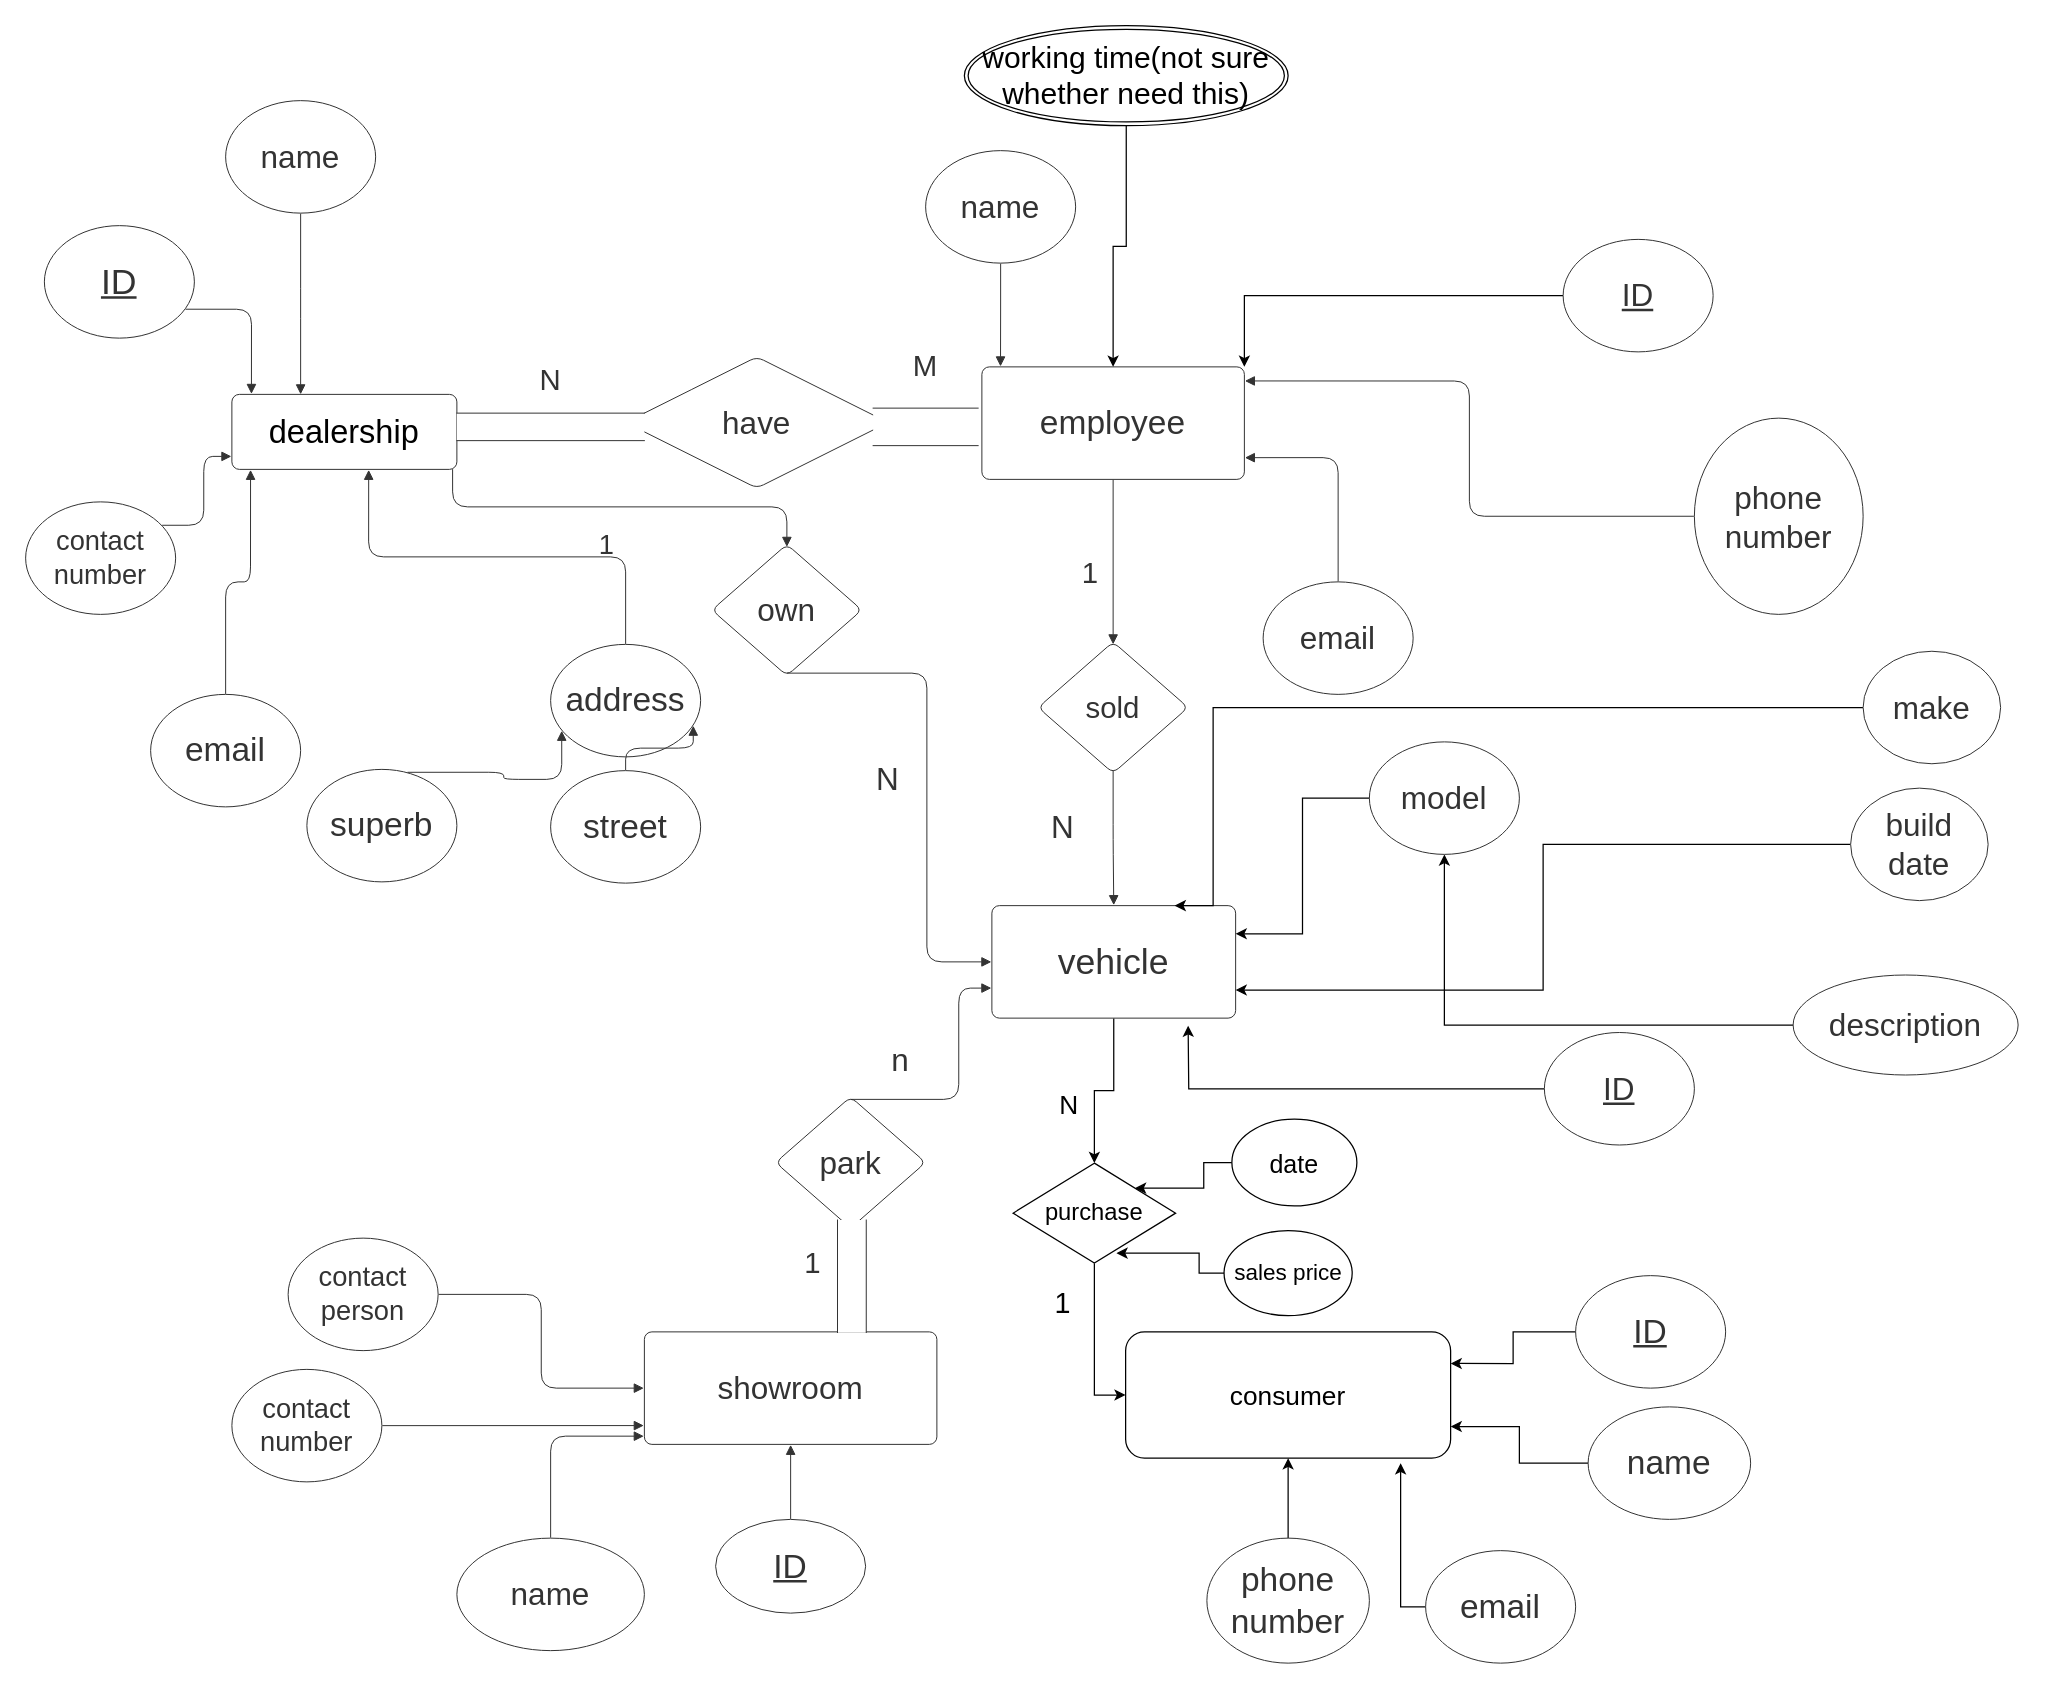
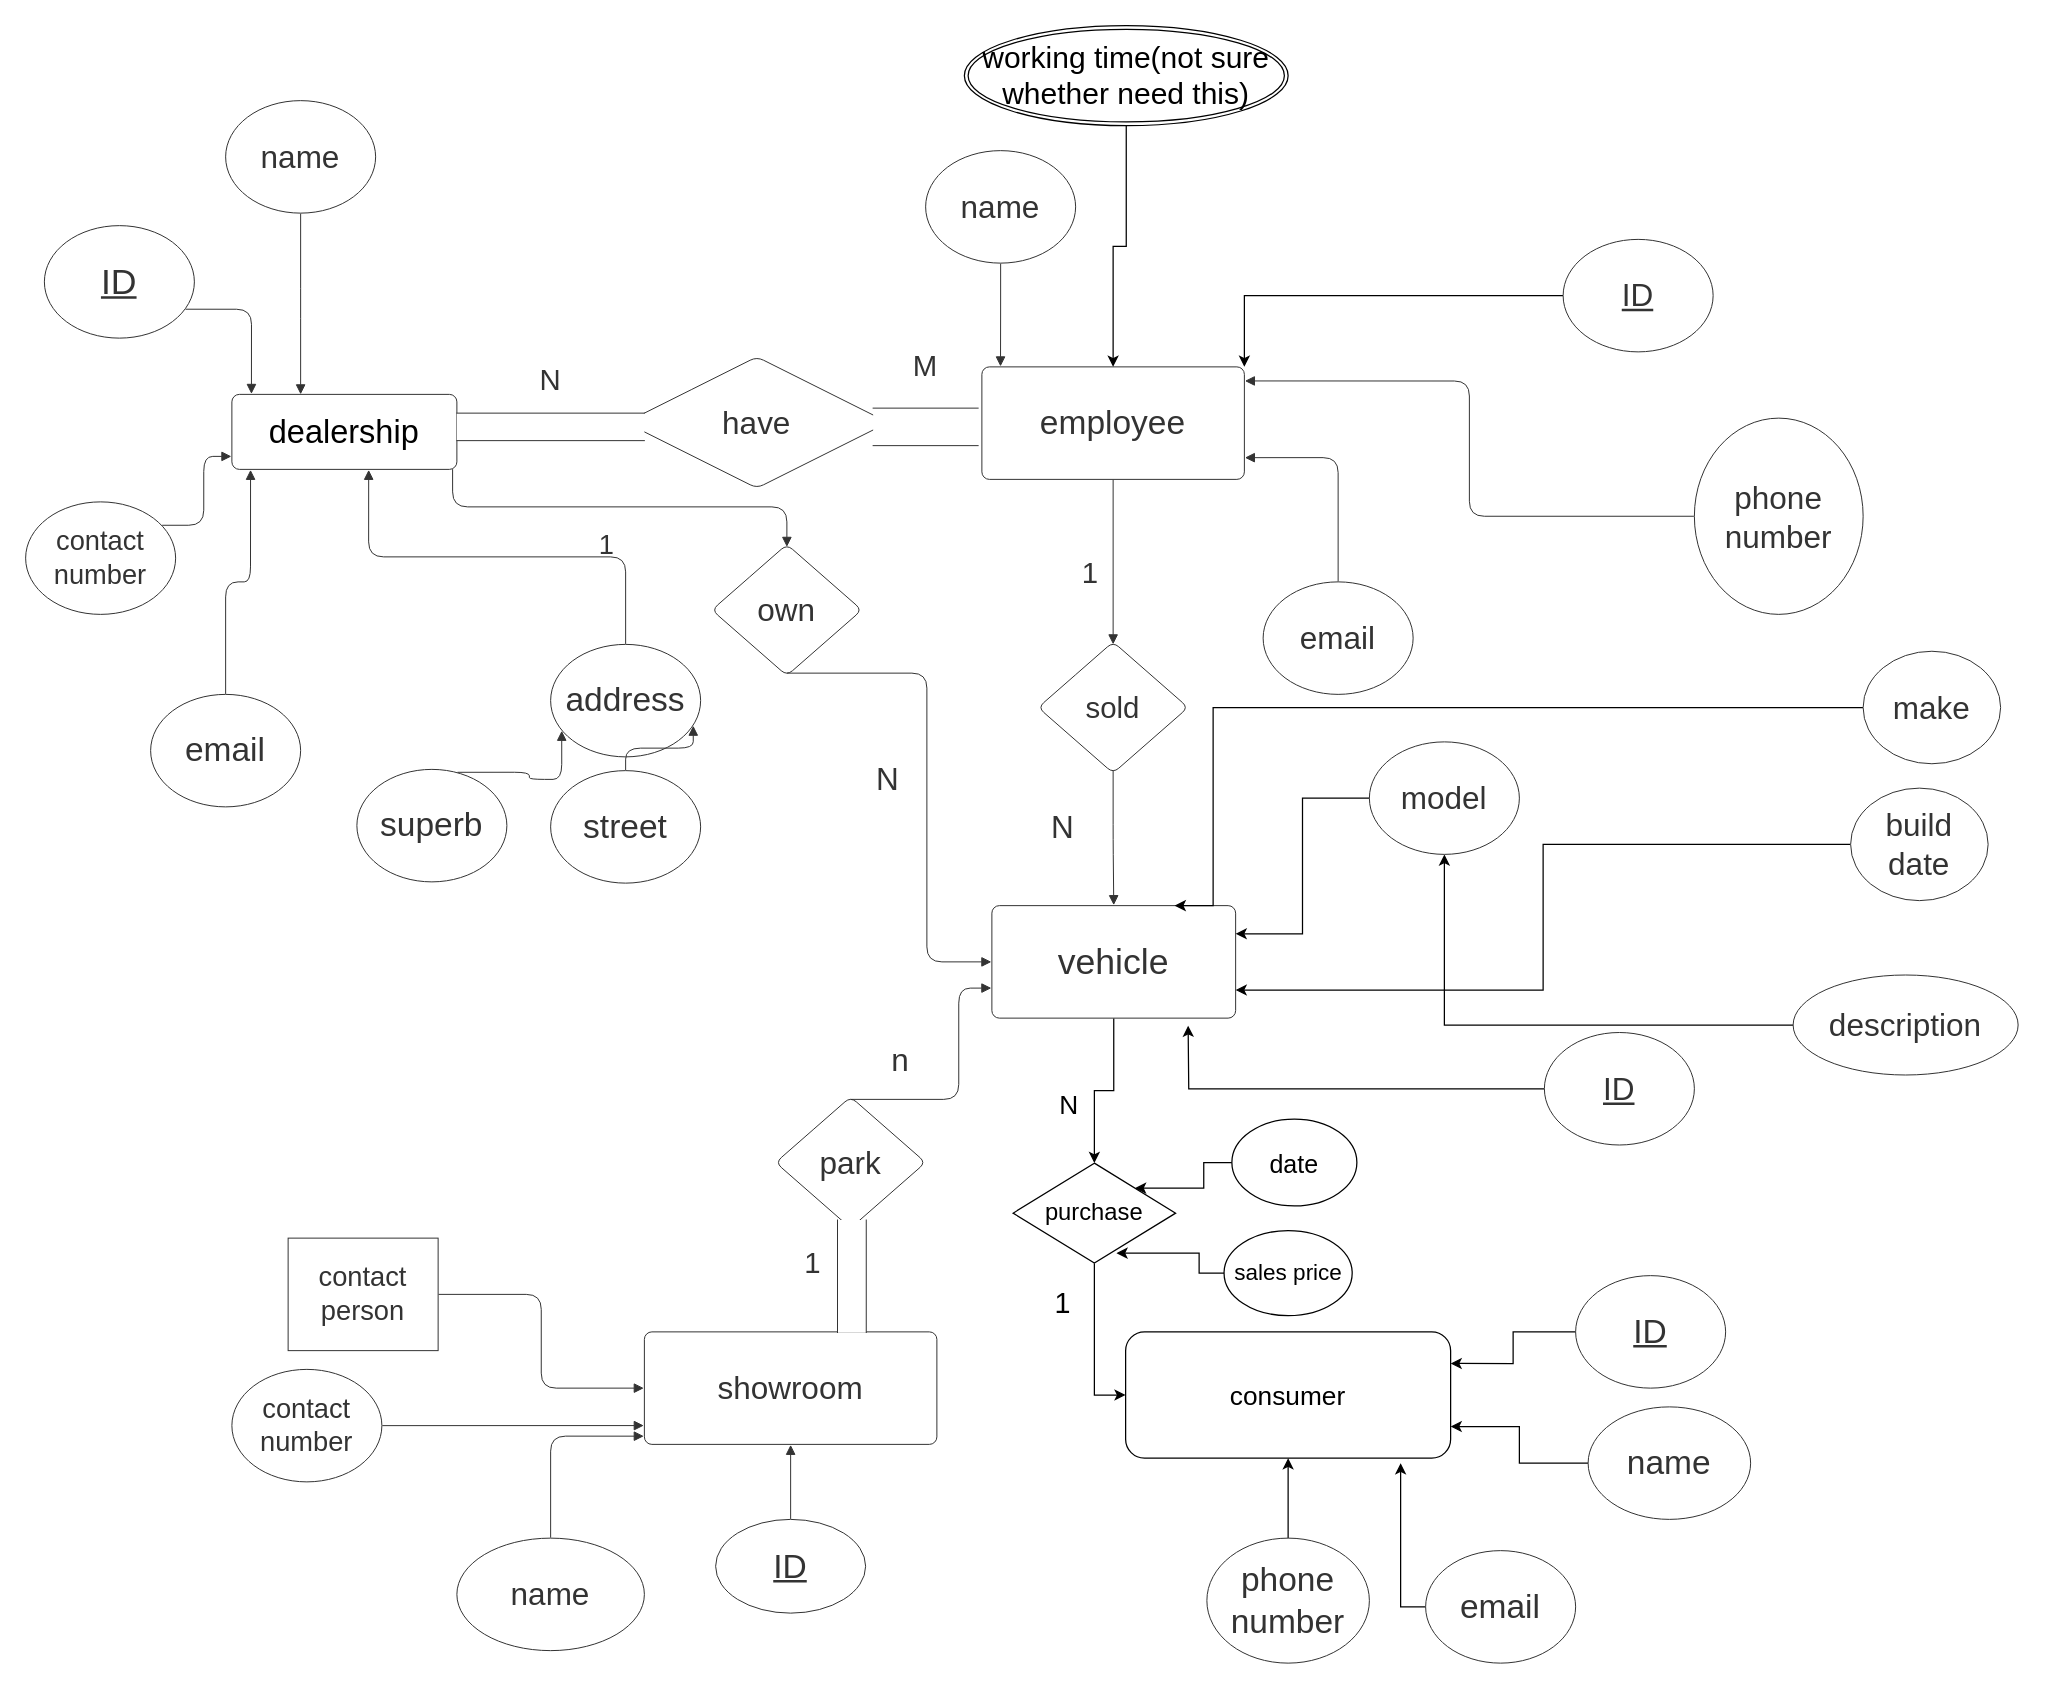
(382, 826) -> (432, 826)
(363, 1294) -> (363, 1294)
